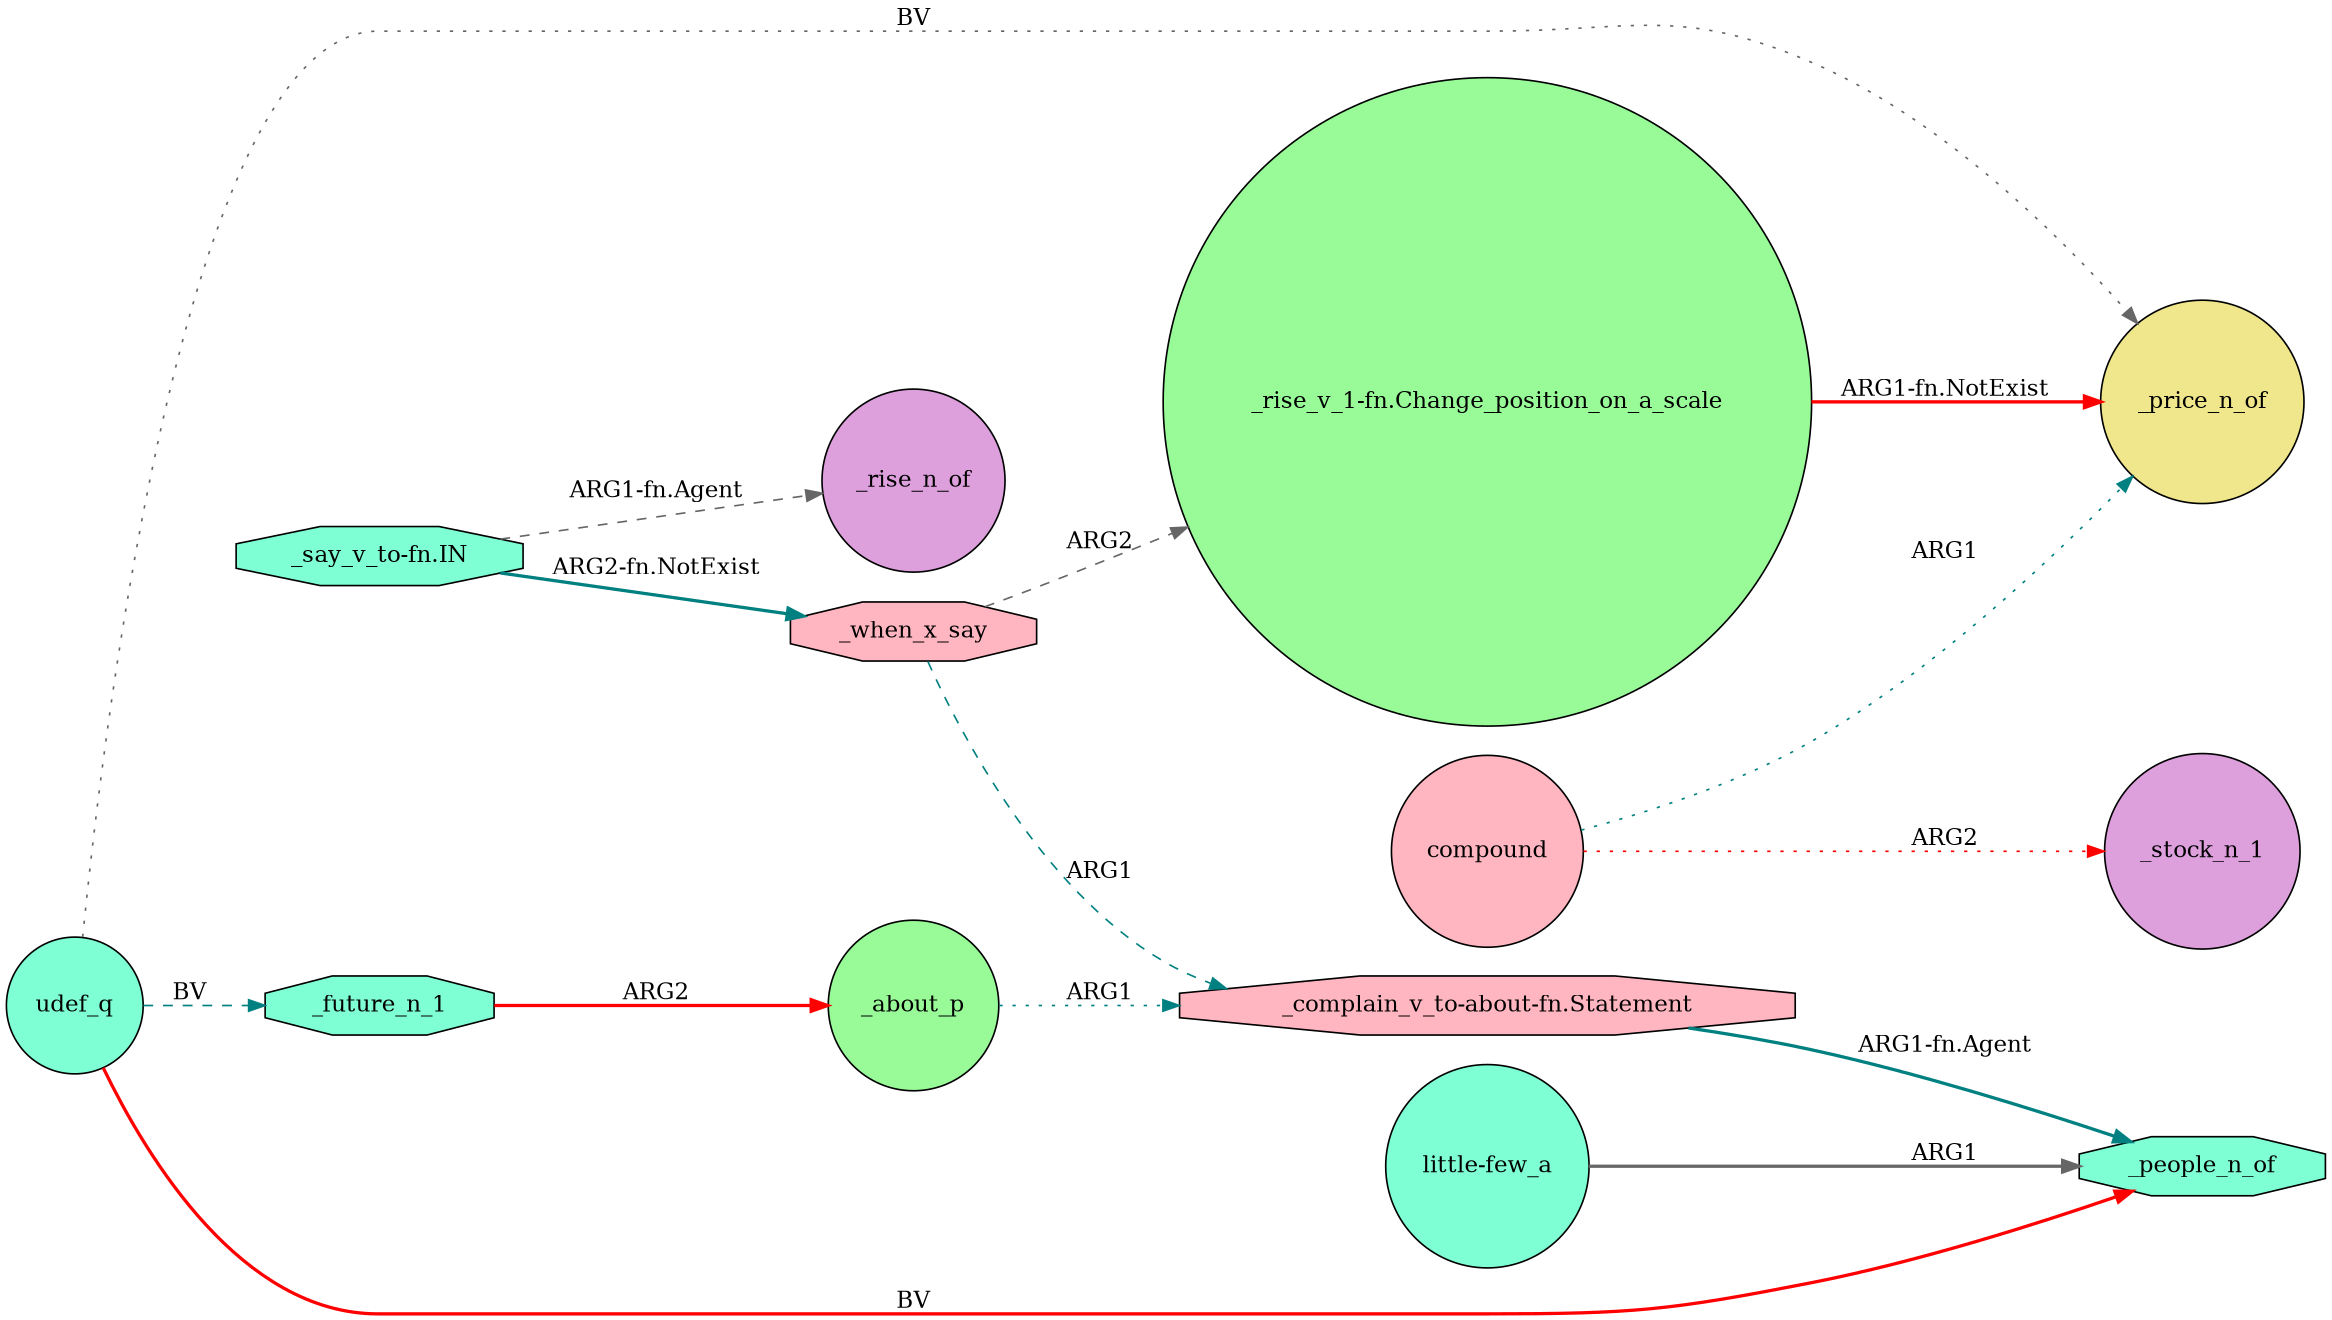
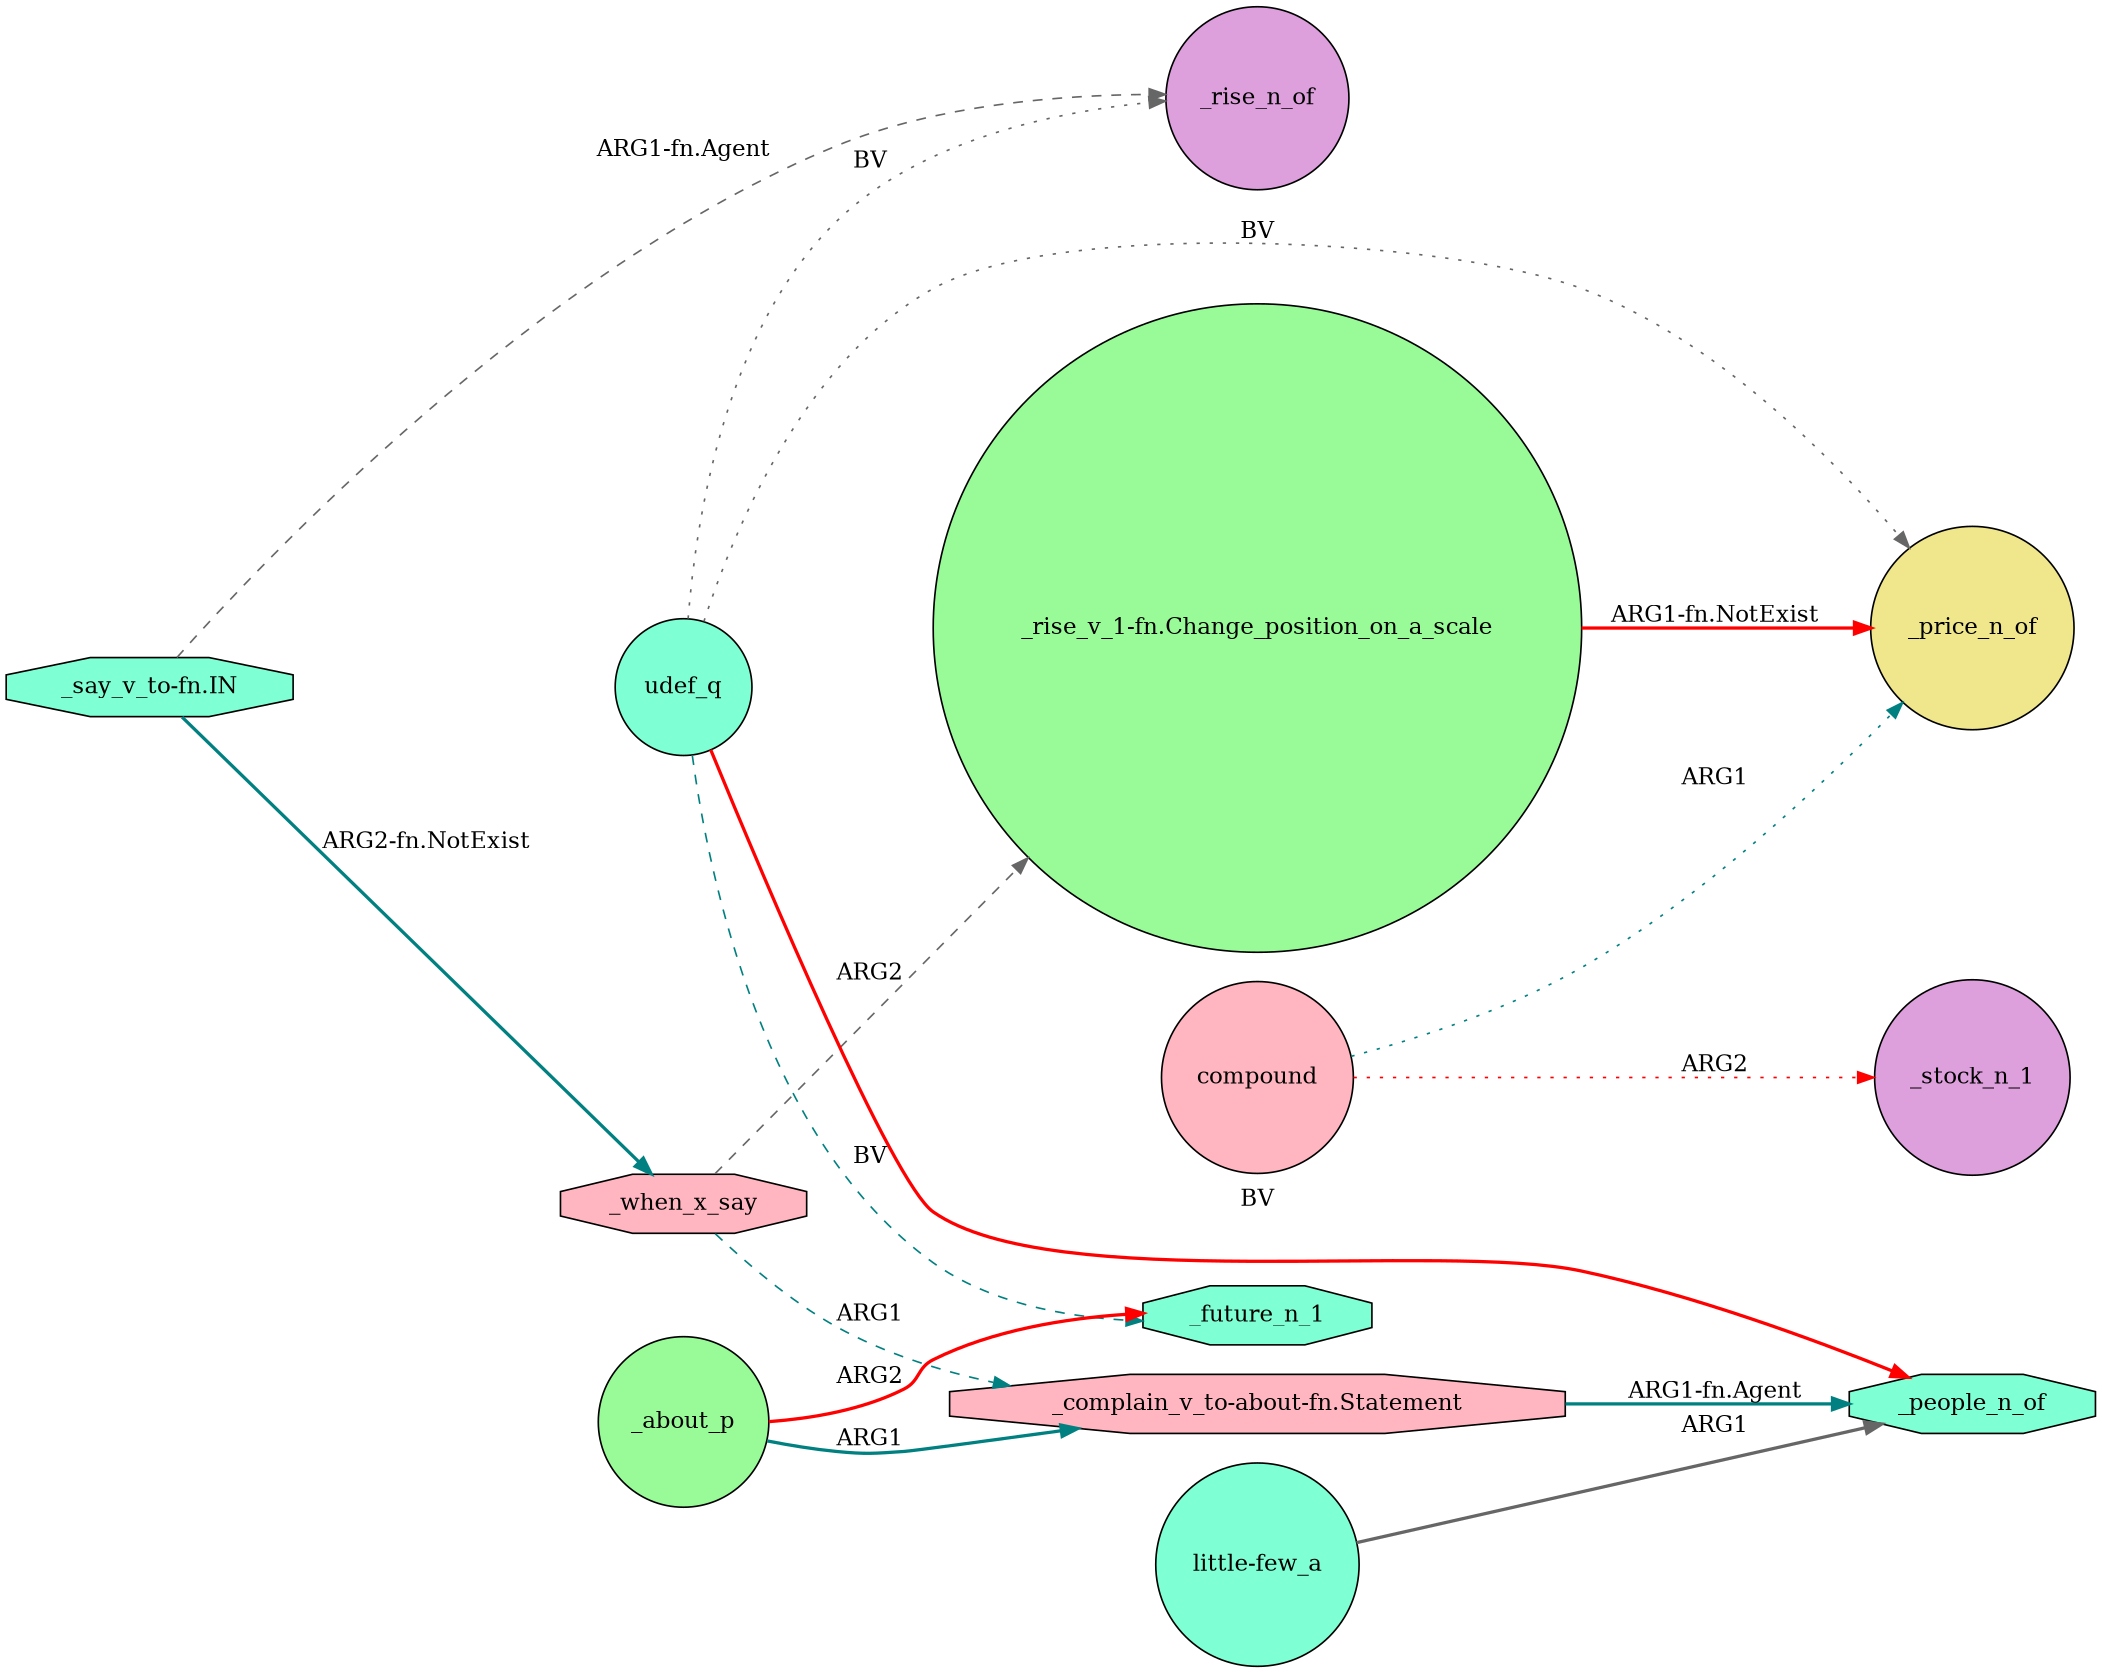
none -> (806, 256)
(653, 1005) -> (941, 1356)
(1081, 1005) -> (914, 1450)
